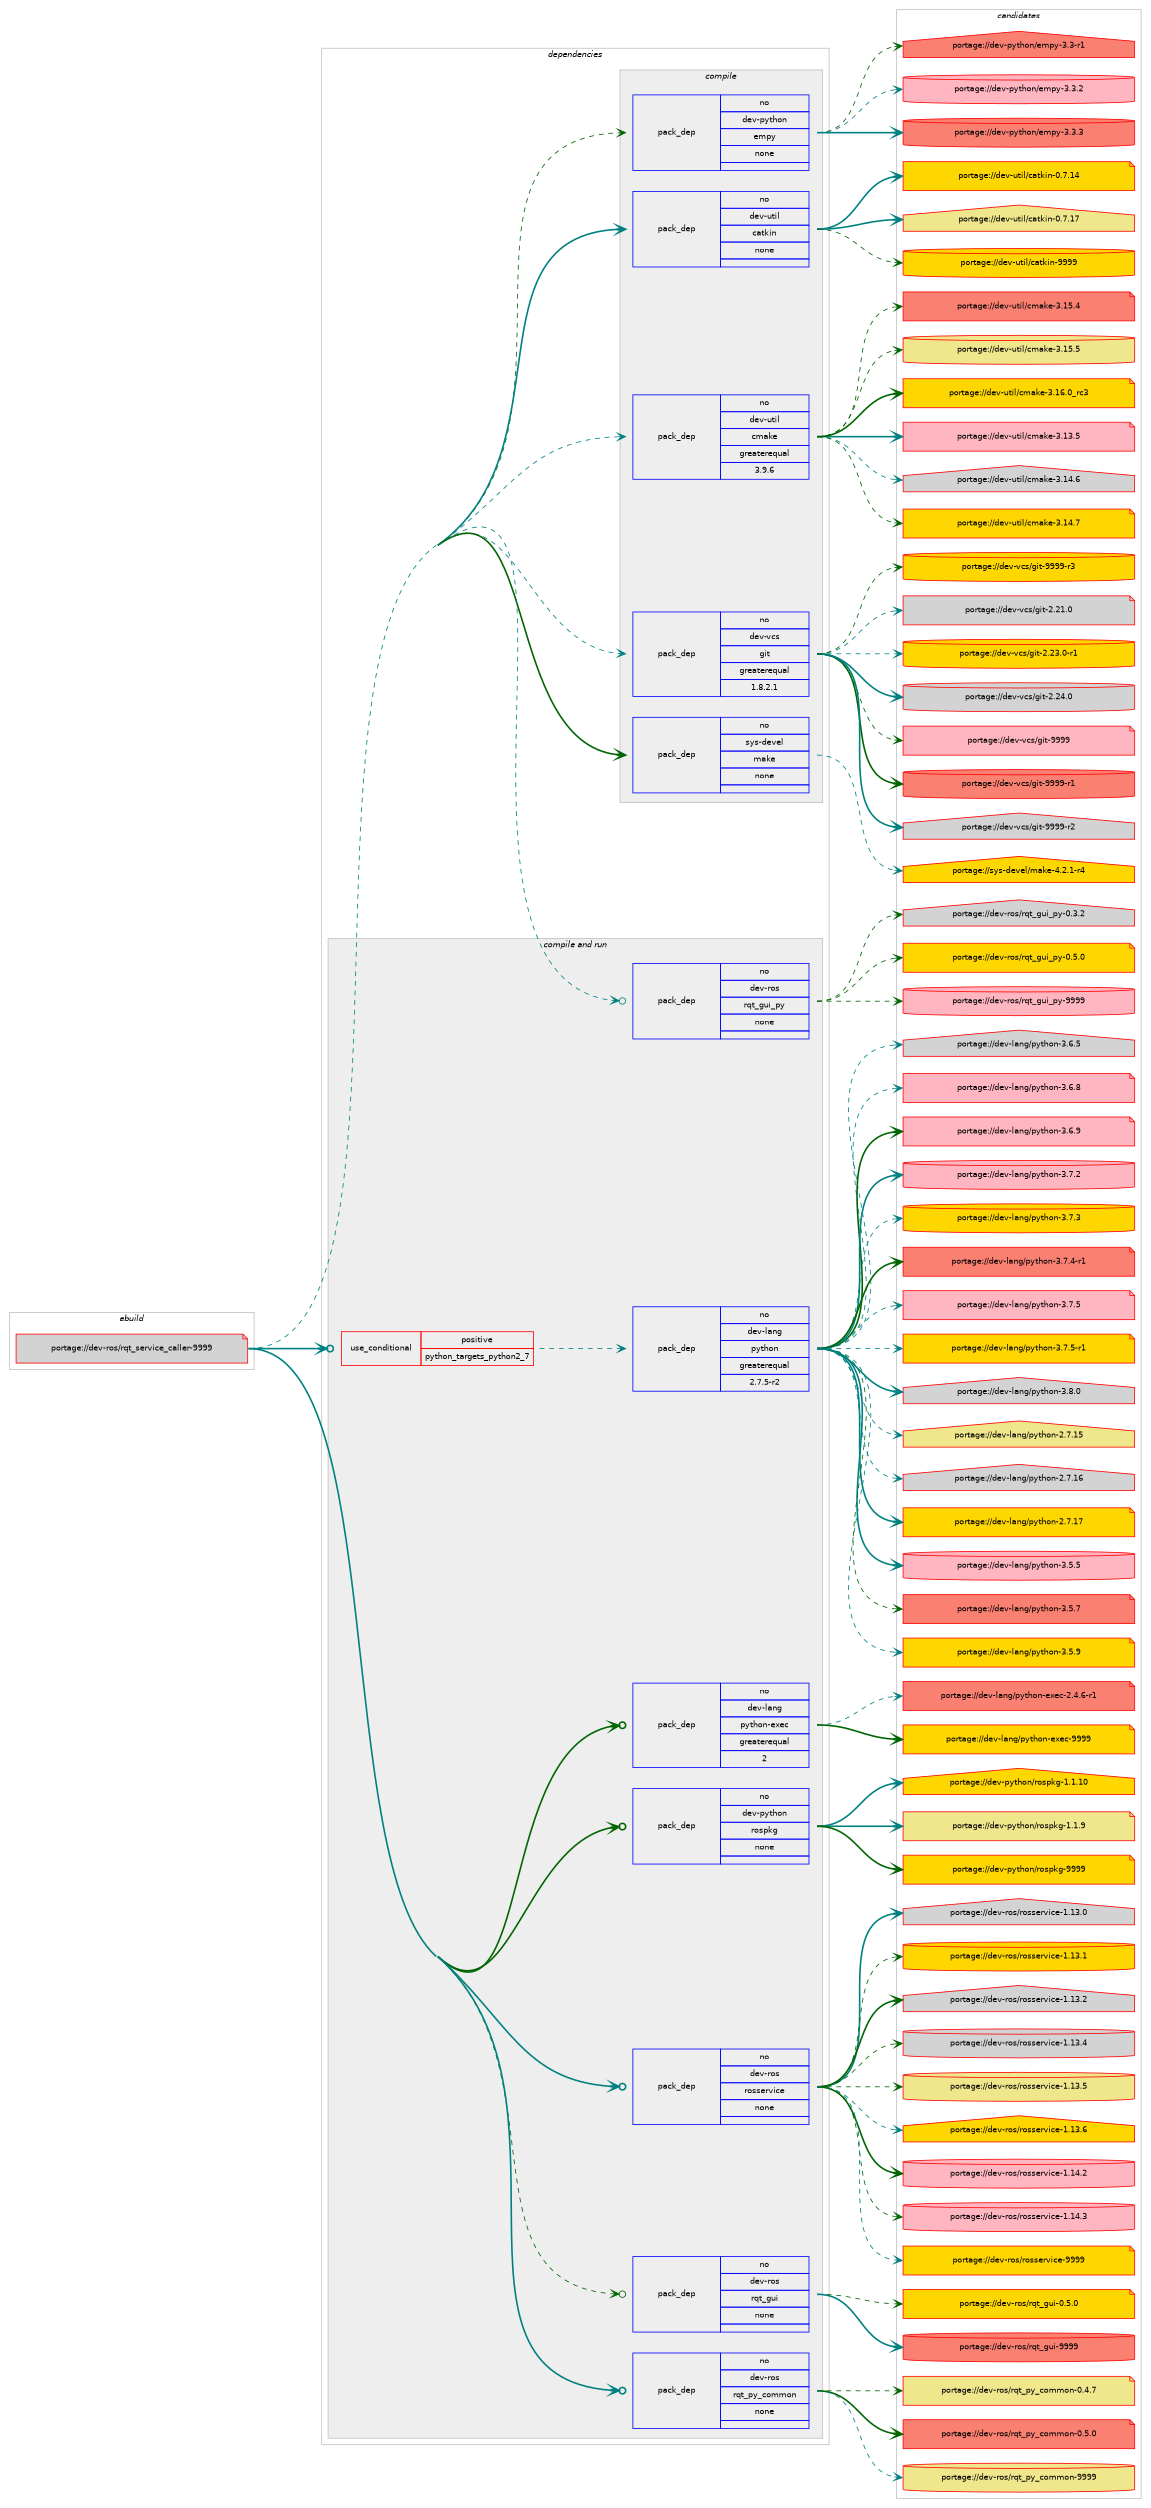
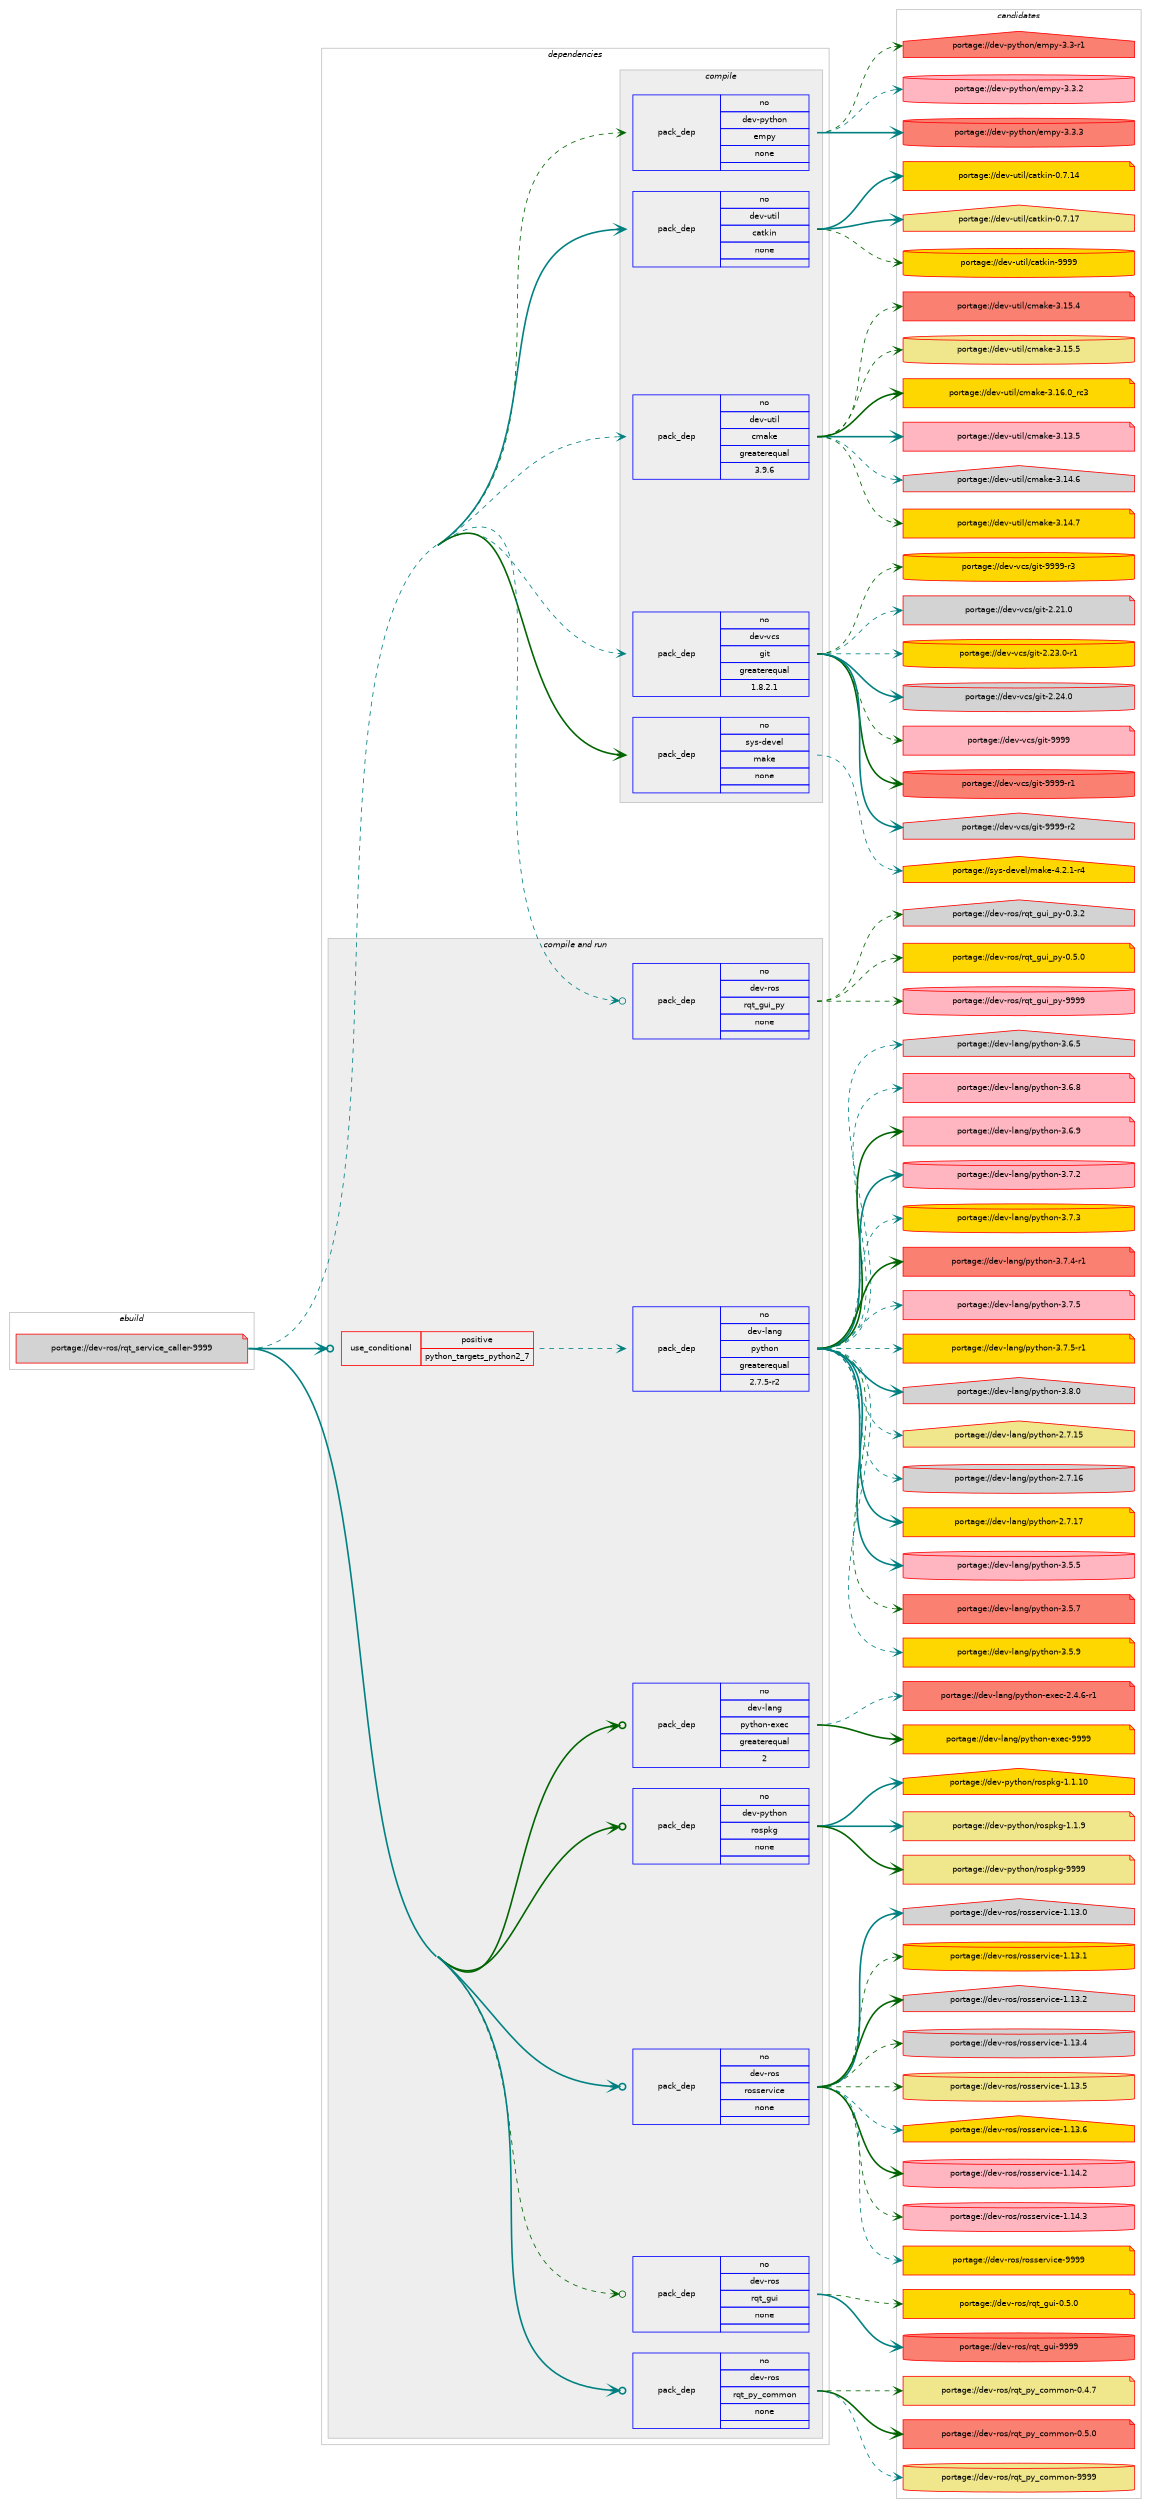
(1019, 1479) -> (1019, 1479)
(1019, 1870) -> (1019, 1870)
